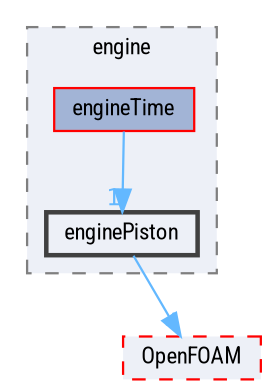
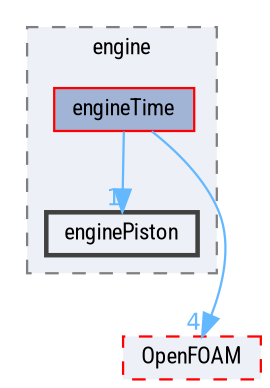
(152, 287) -> (200, 180)
